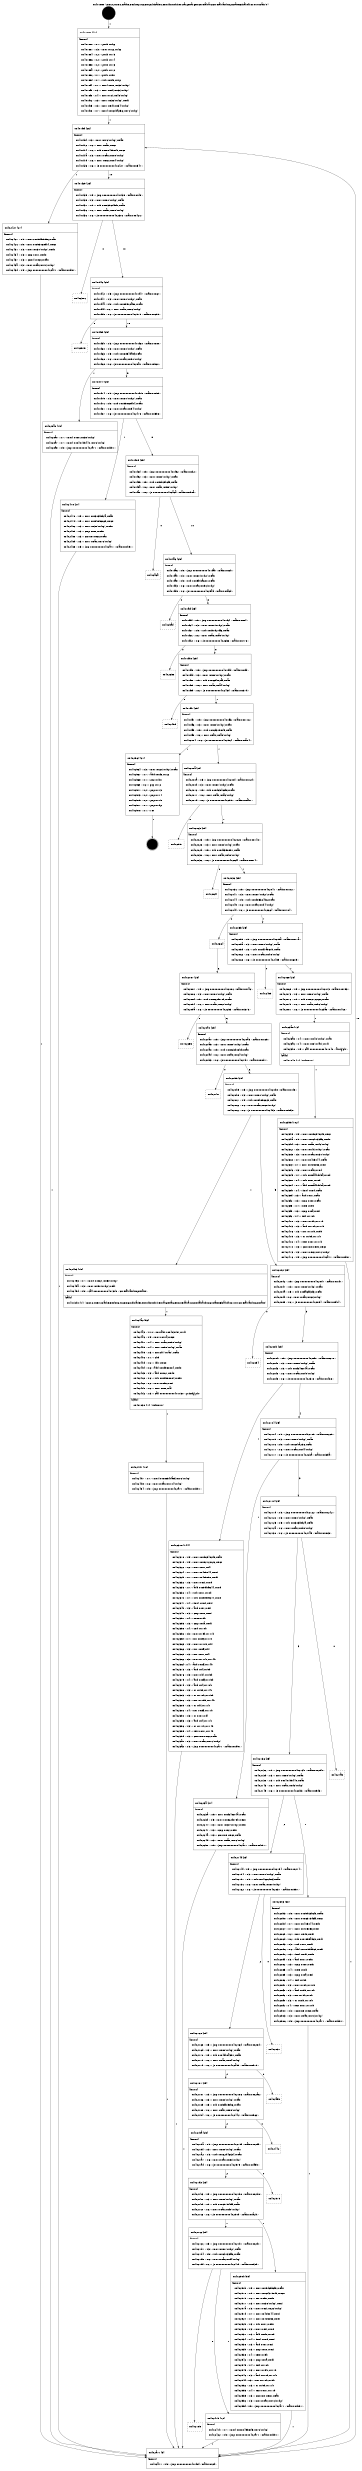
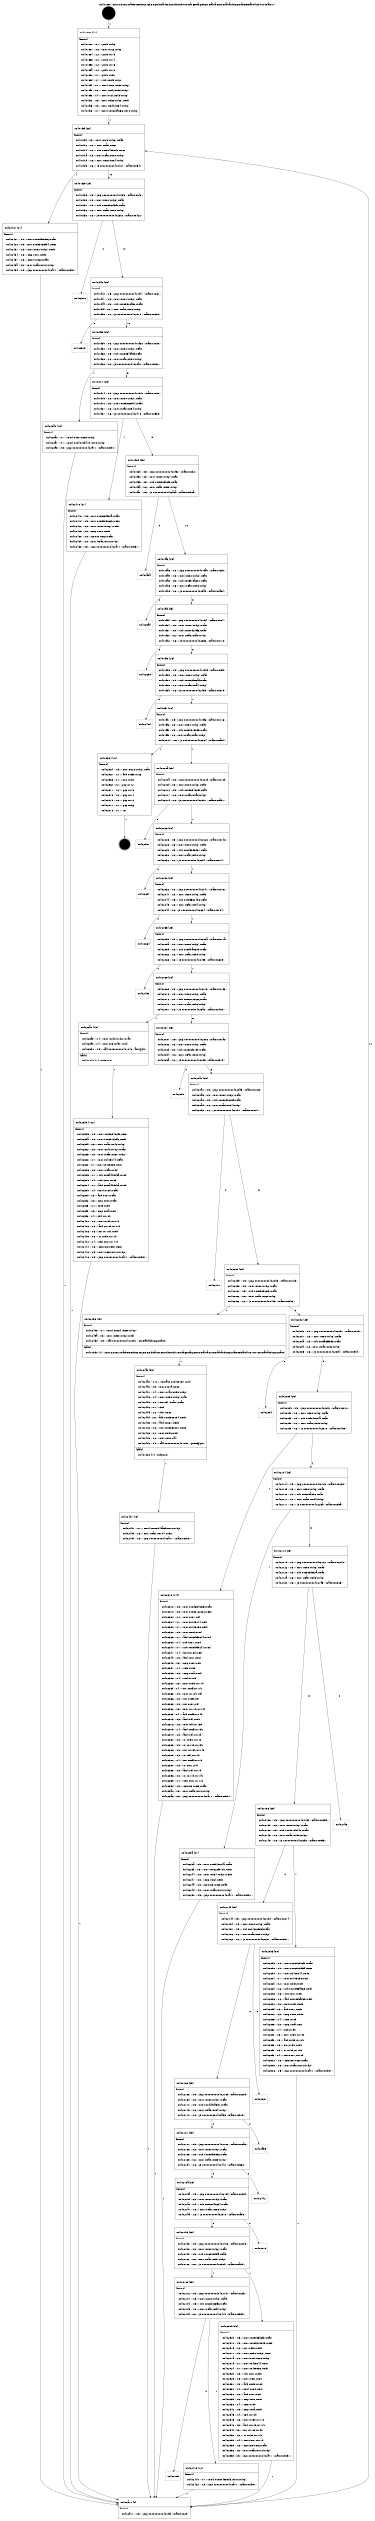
(217, 960) -> (191, 1018)
